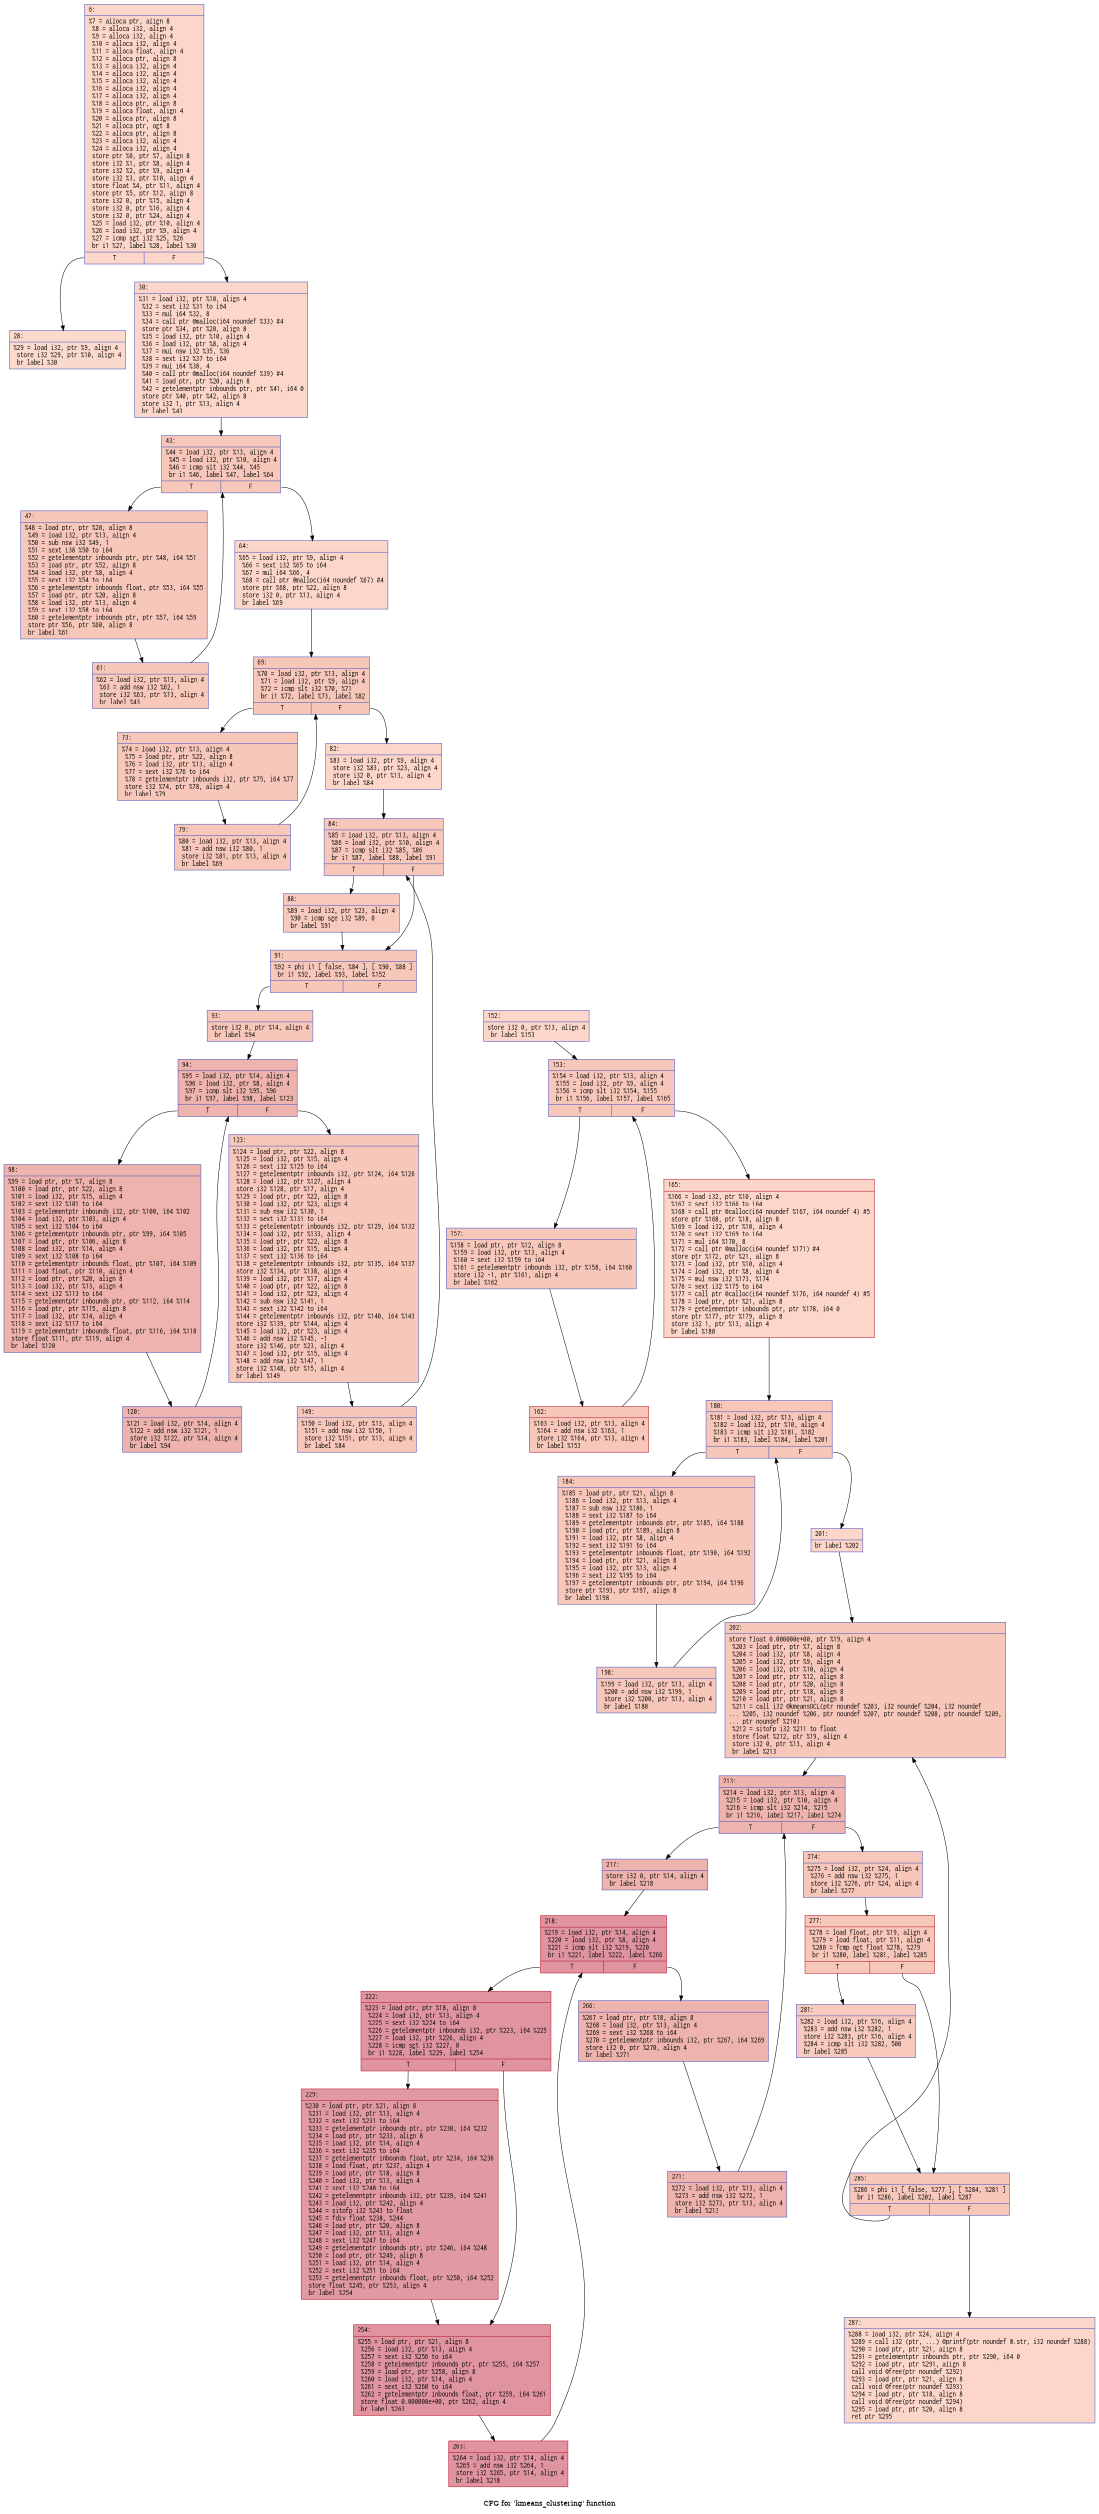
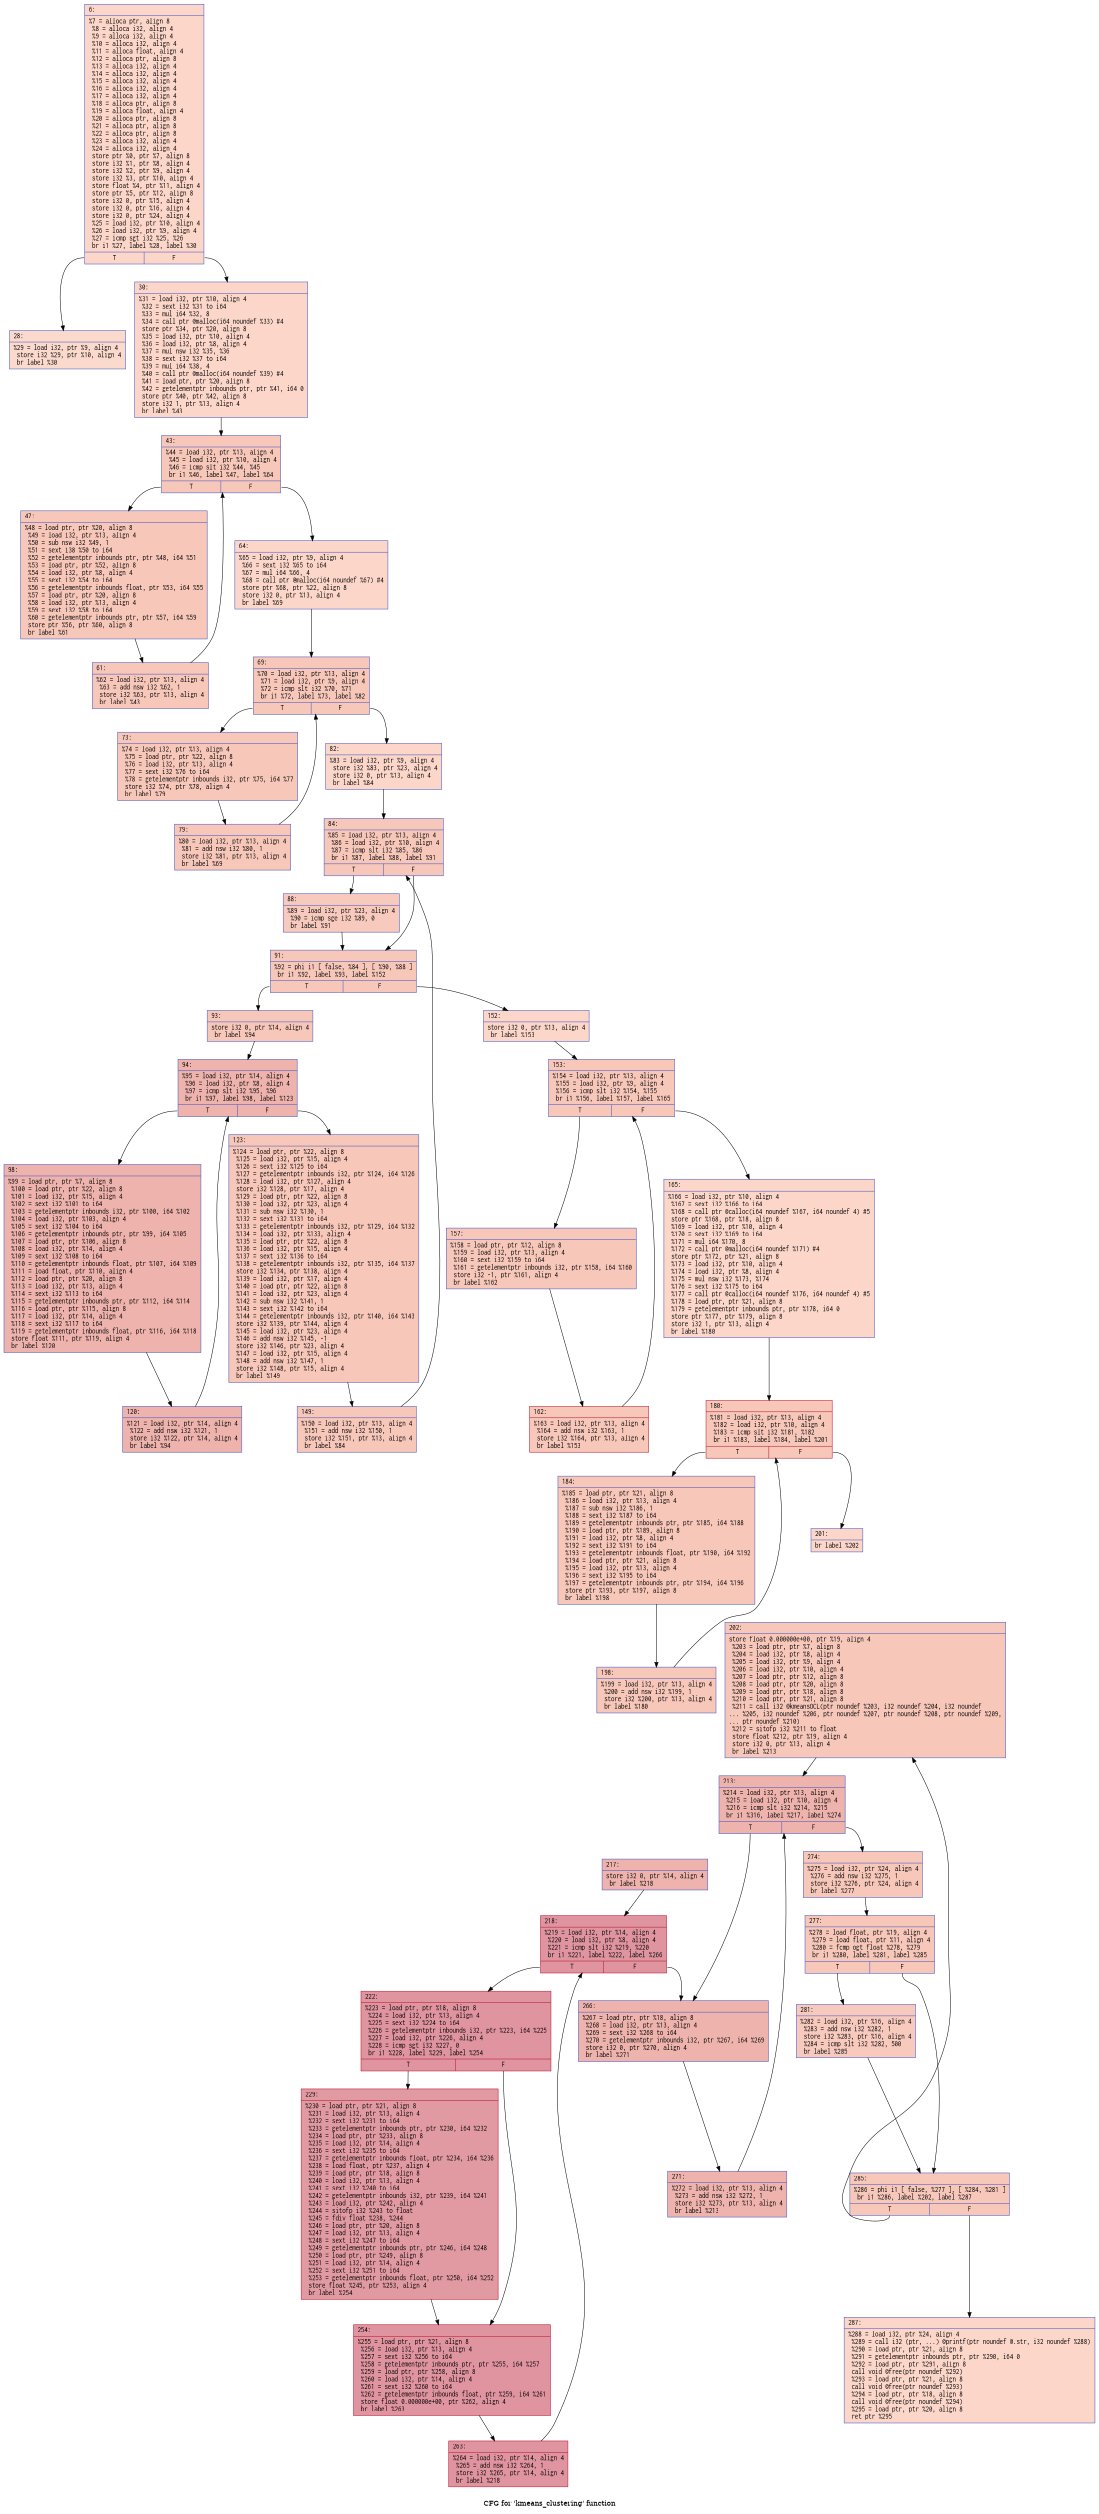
(129, 126) -> (133, 126)
none -> (461, 993)
(769, 1258) -> (769, 1258)
(769, 1429) -> (769, 1429)
(845, 1585) -> none
(782, 1815) -> (782, 1815)
(691, 1836) -> (733, 1918)
(870, 1944) -> (870, 1944)
